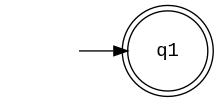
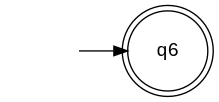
(168, 51) -> (168, 51)
